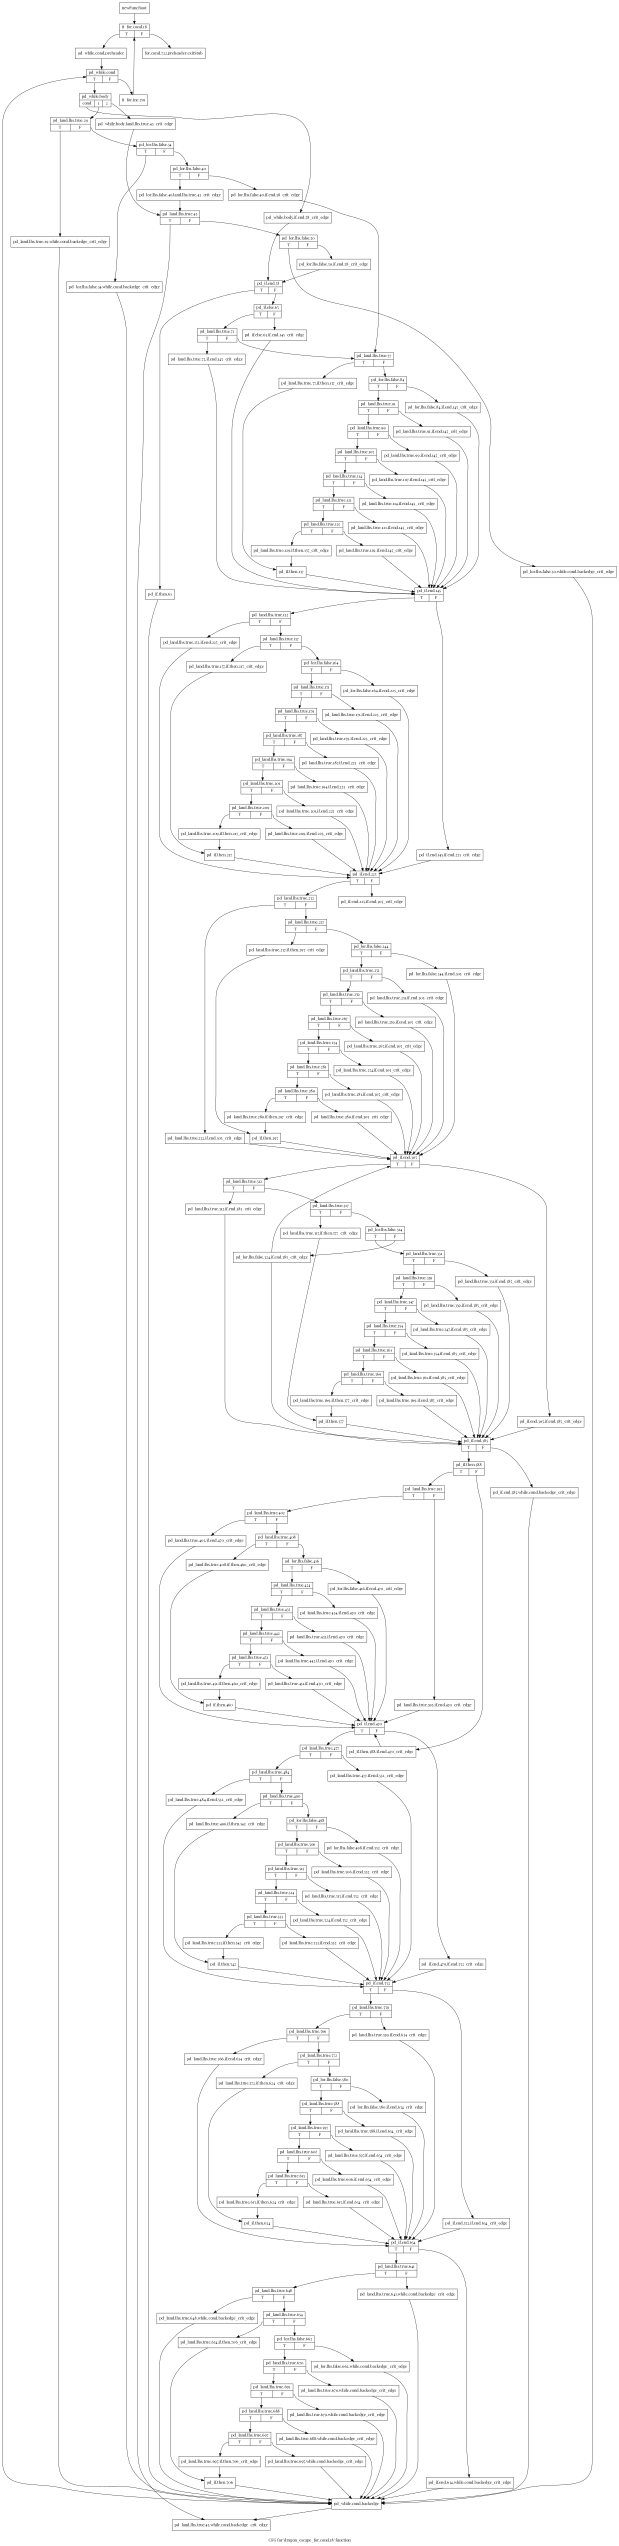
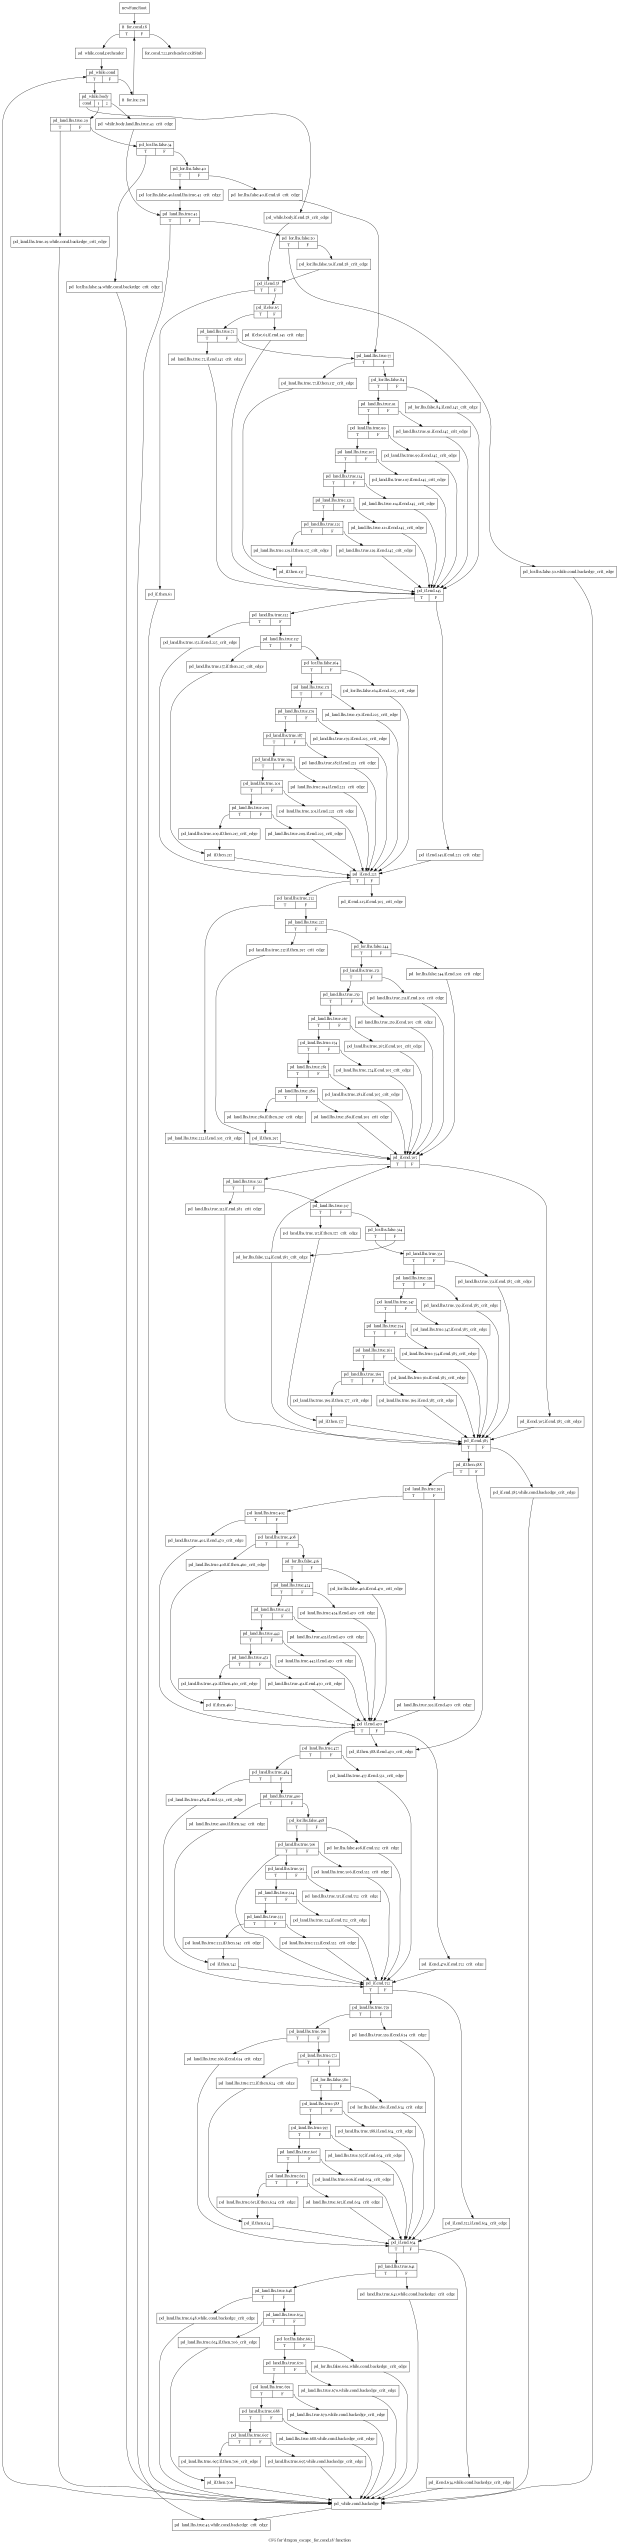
(378, 1742) -> (373, 1739)
(380, 1935) -> (260, 1935)
